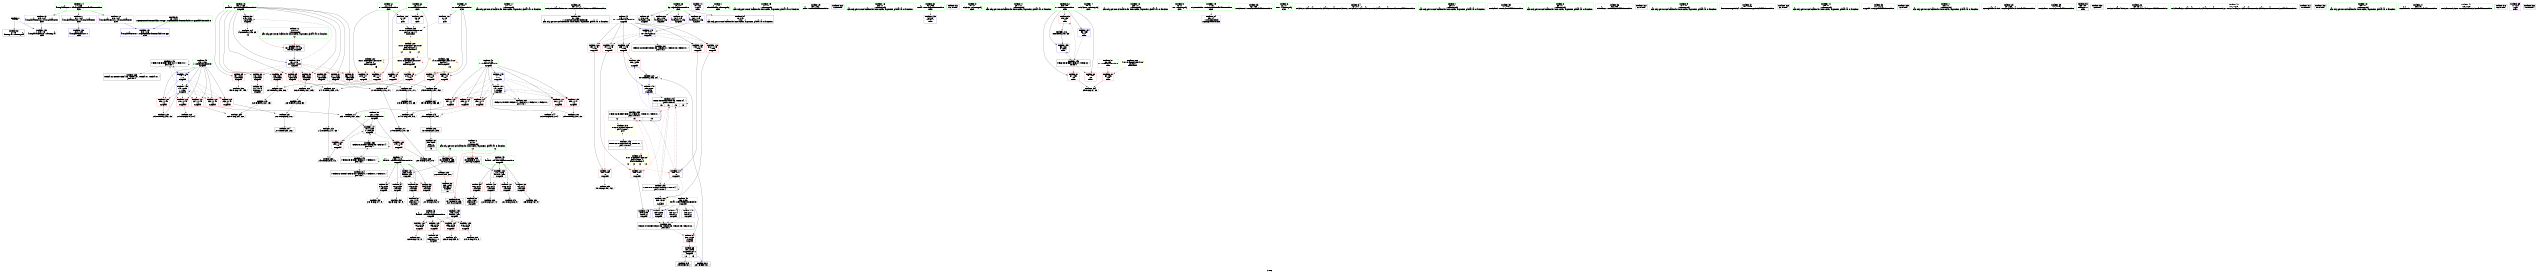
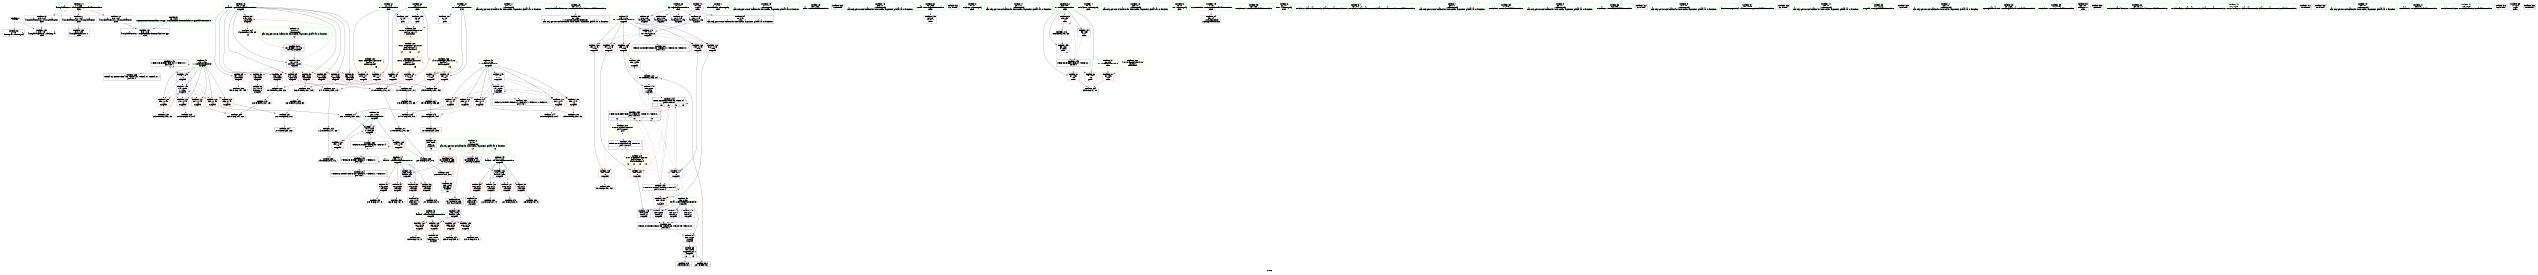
(1090, 80) -> (1090, 80)
